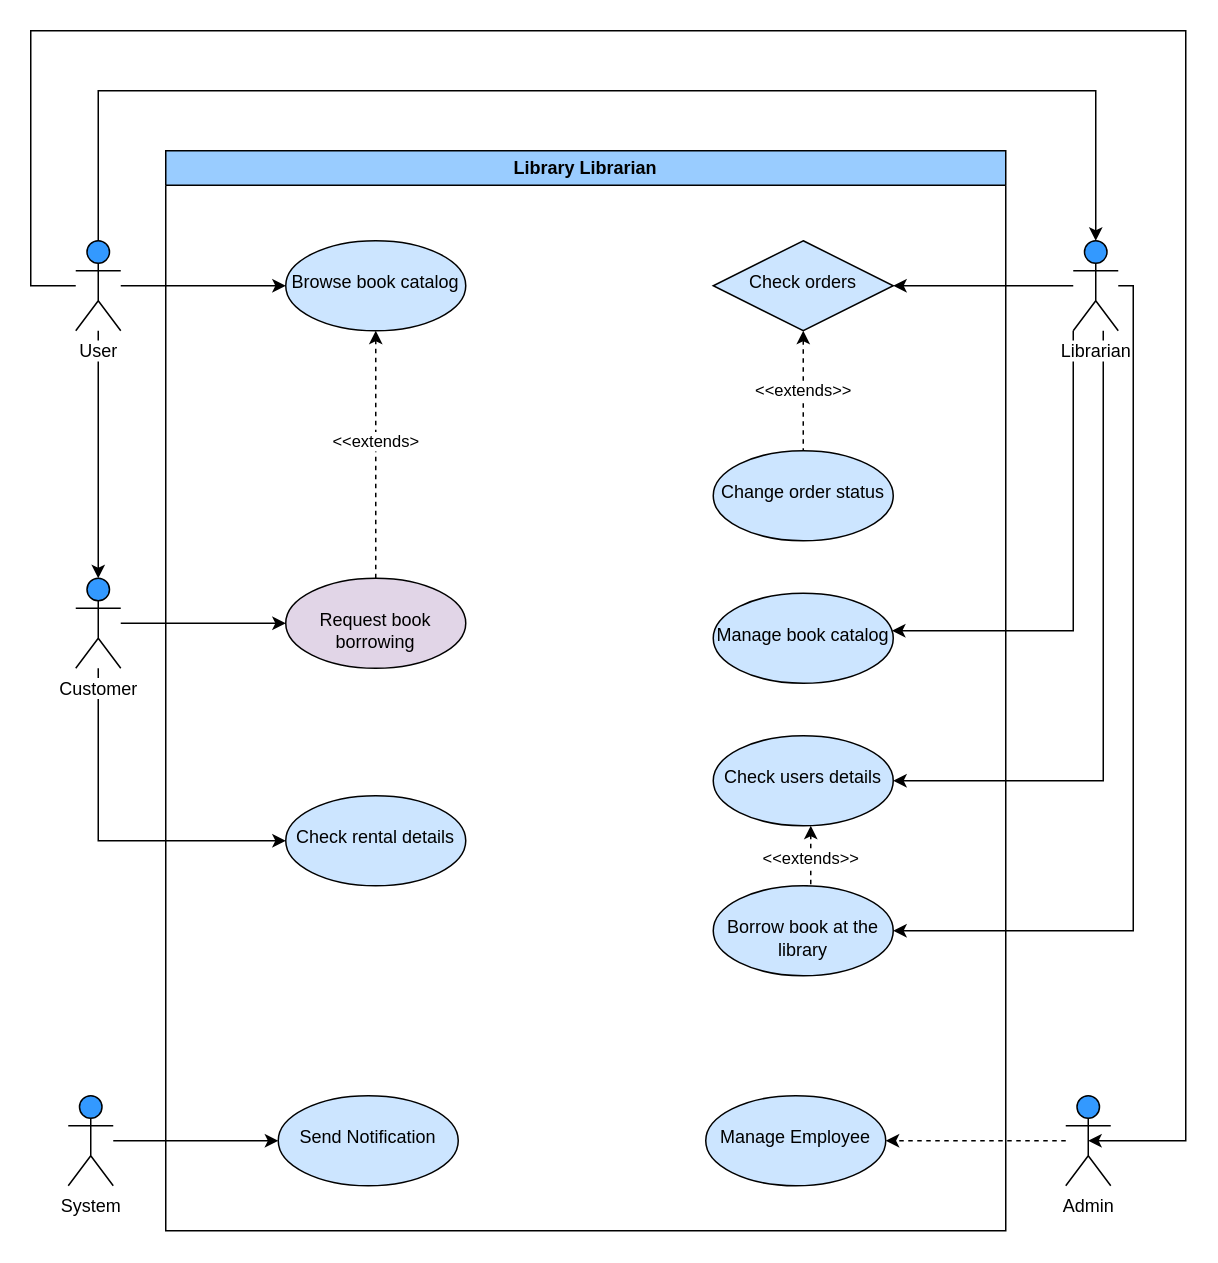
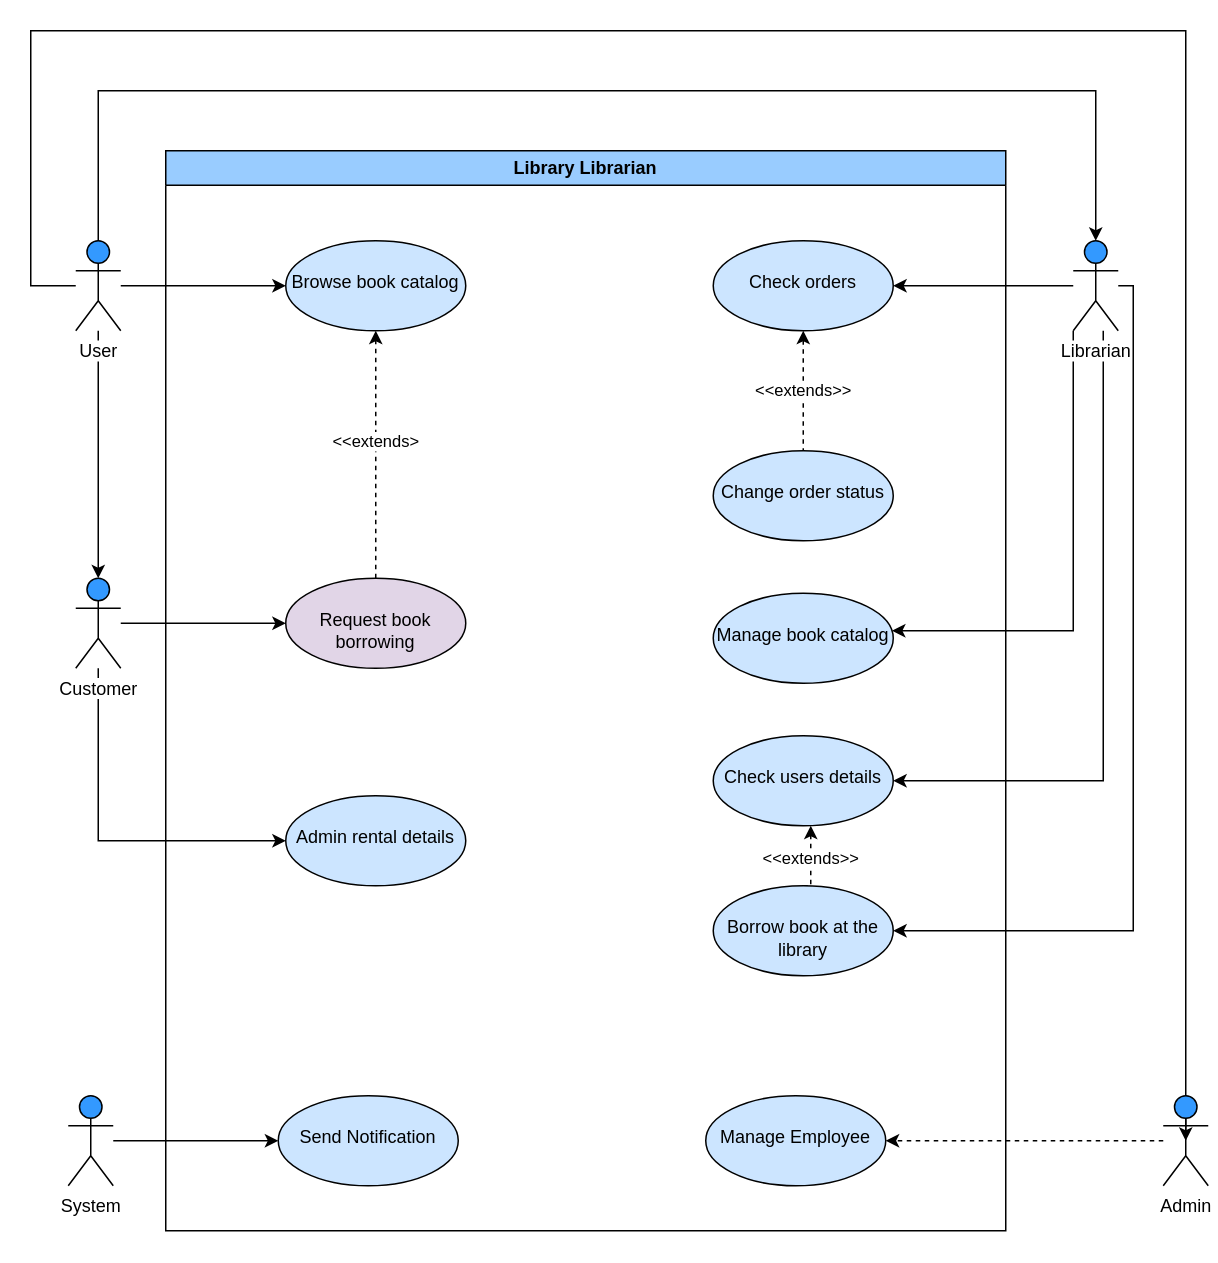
(803, 286) -> (803, 286)
(376, 828) -> (376, 817)
(1088, 1141) -> (1186, 1141)
